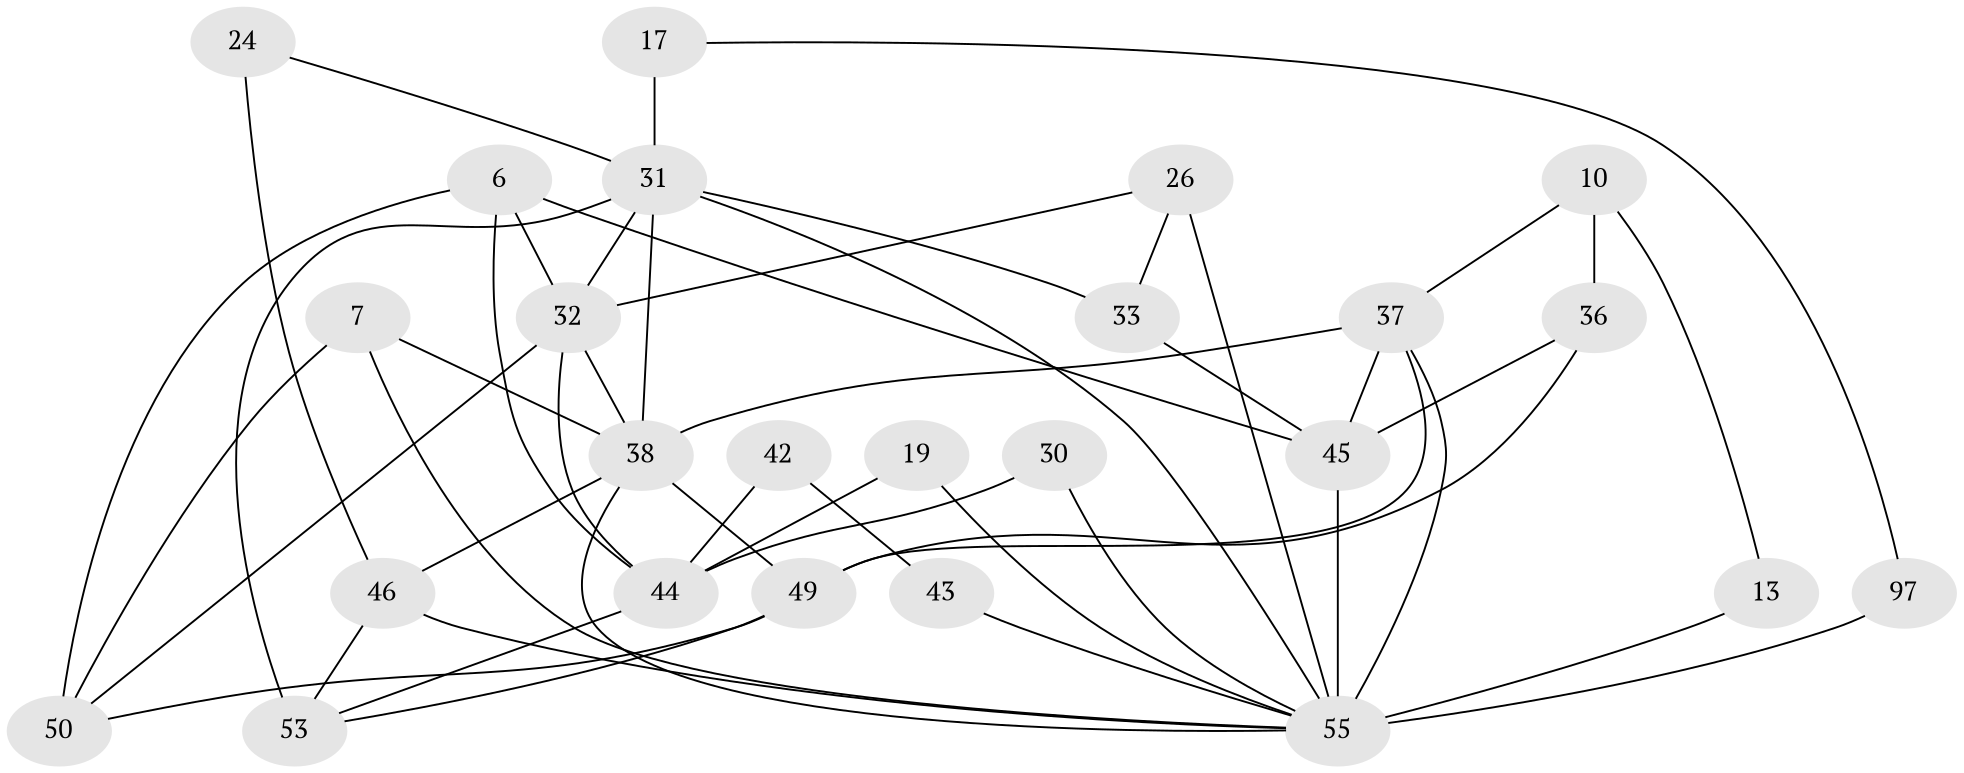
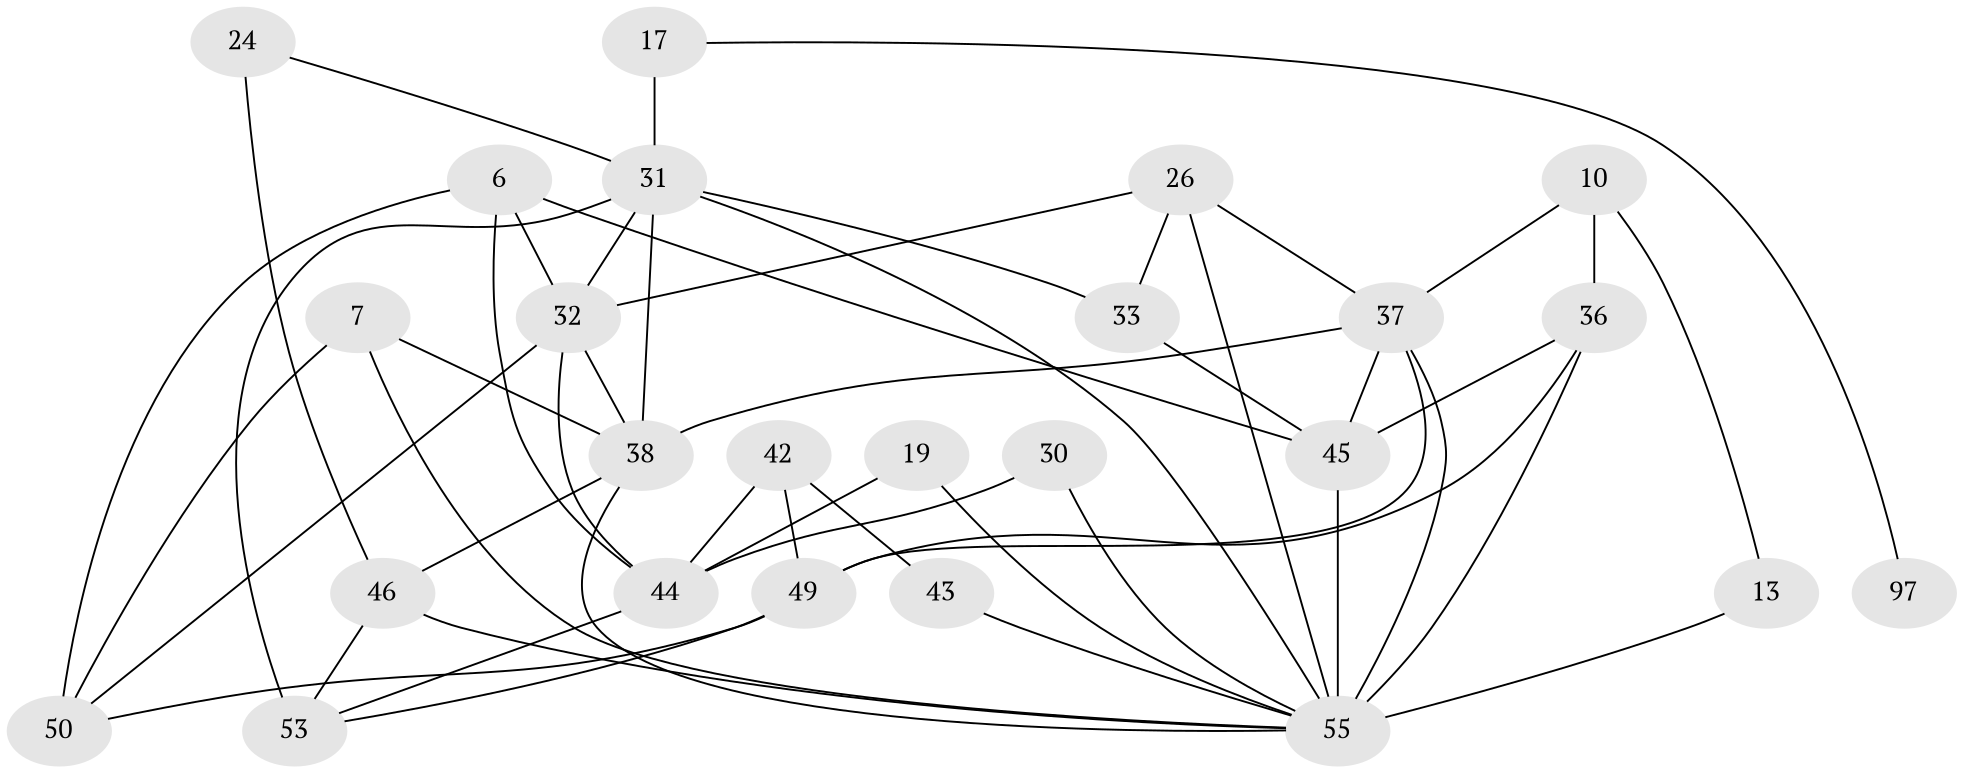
none -> (1286, 249)
(713, 516) -> (789, 512)
(1630, 682) -> (1489, 536)
